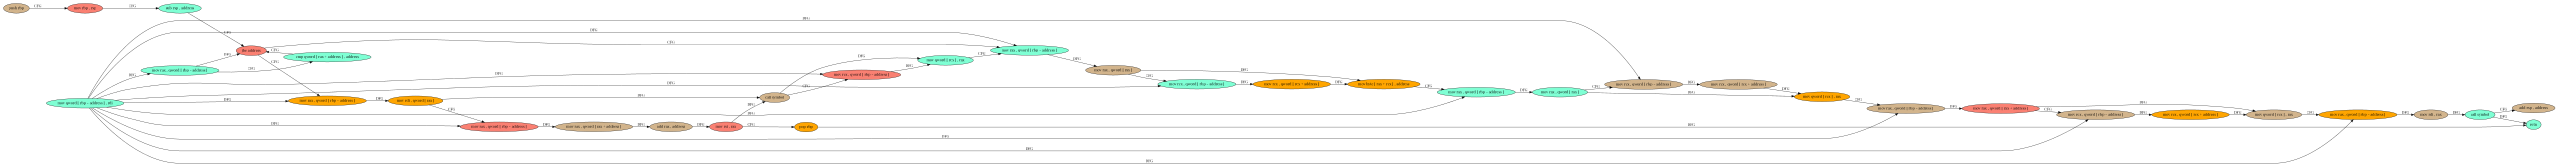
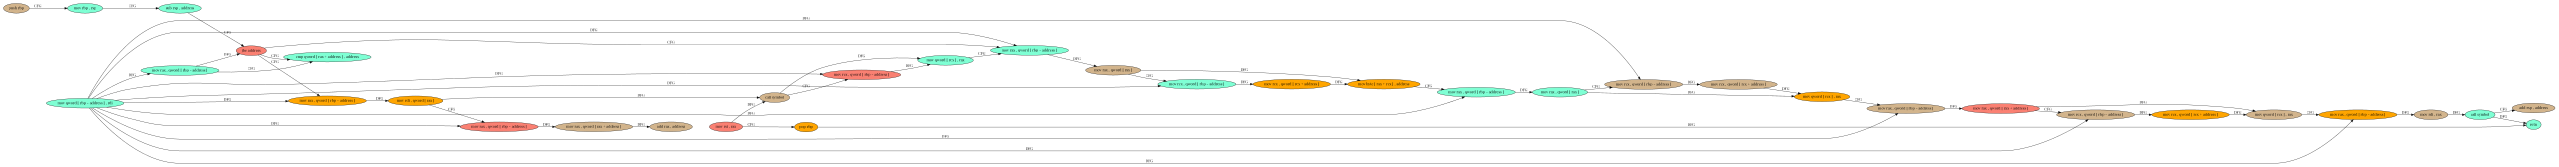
(85, 8) -> (85, 8)
(281, 53) -> (273, 58)
(700, 127) -> none
